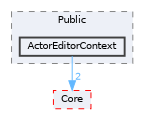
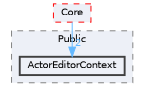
(72, 70) -> (72, 37)
